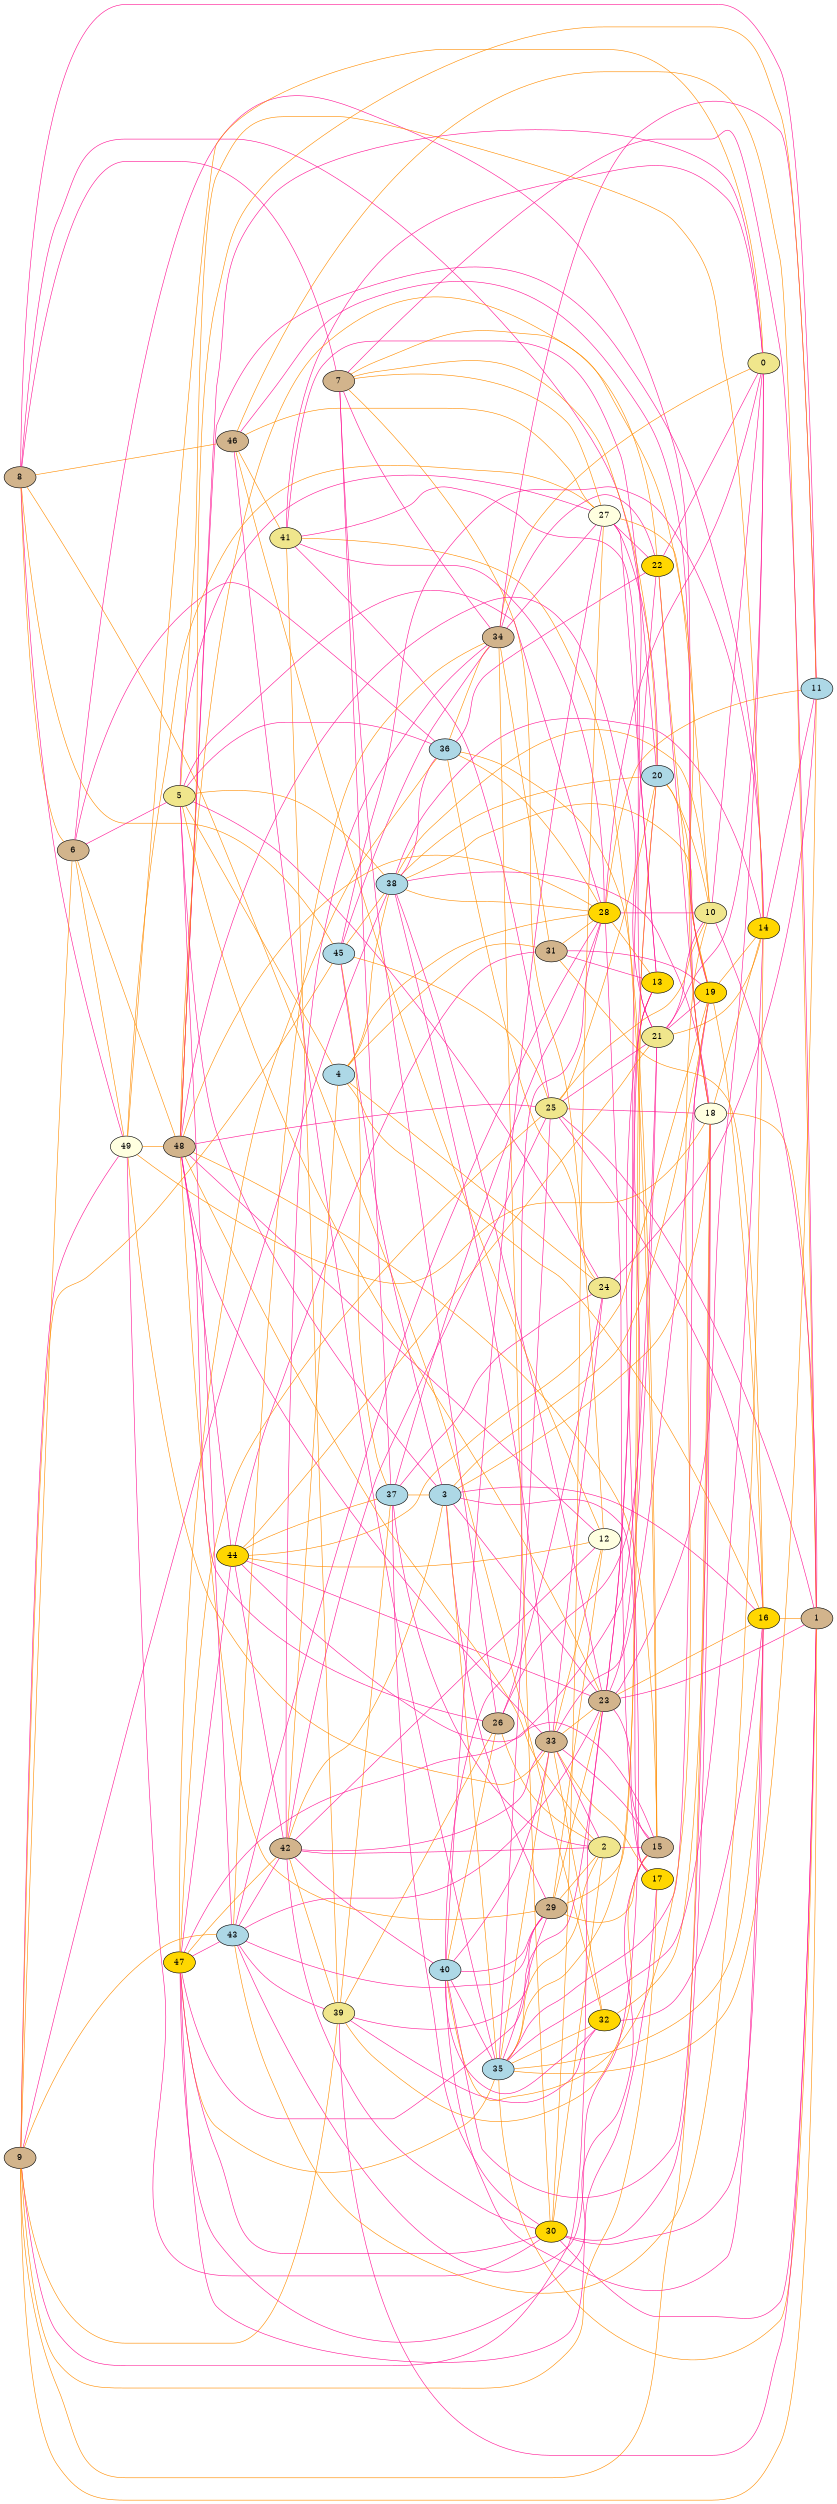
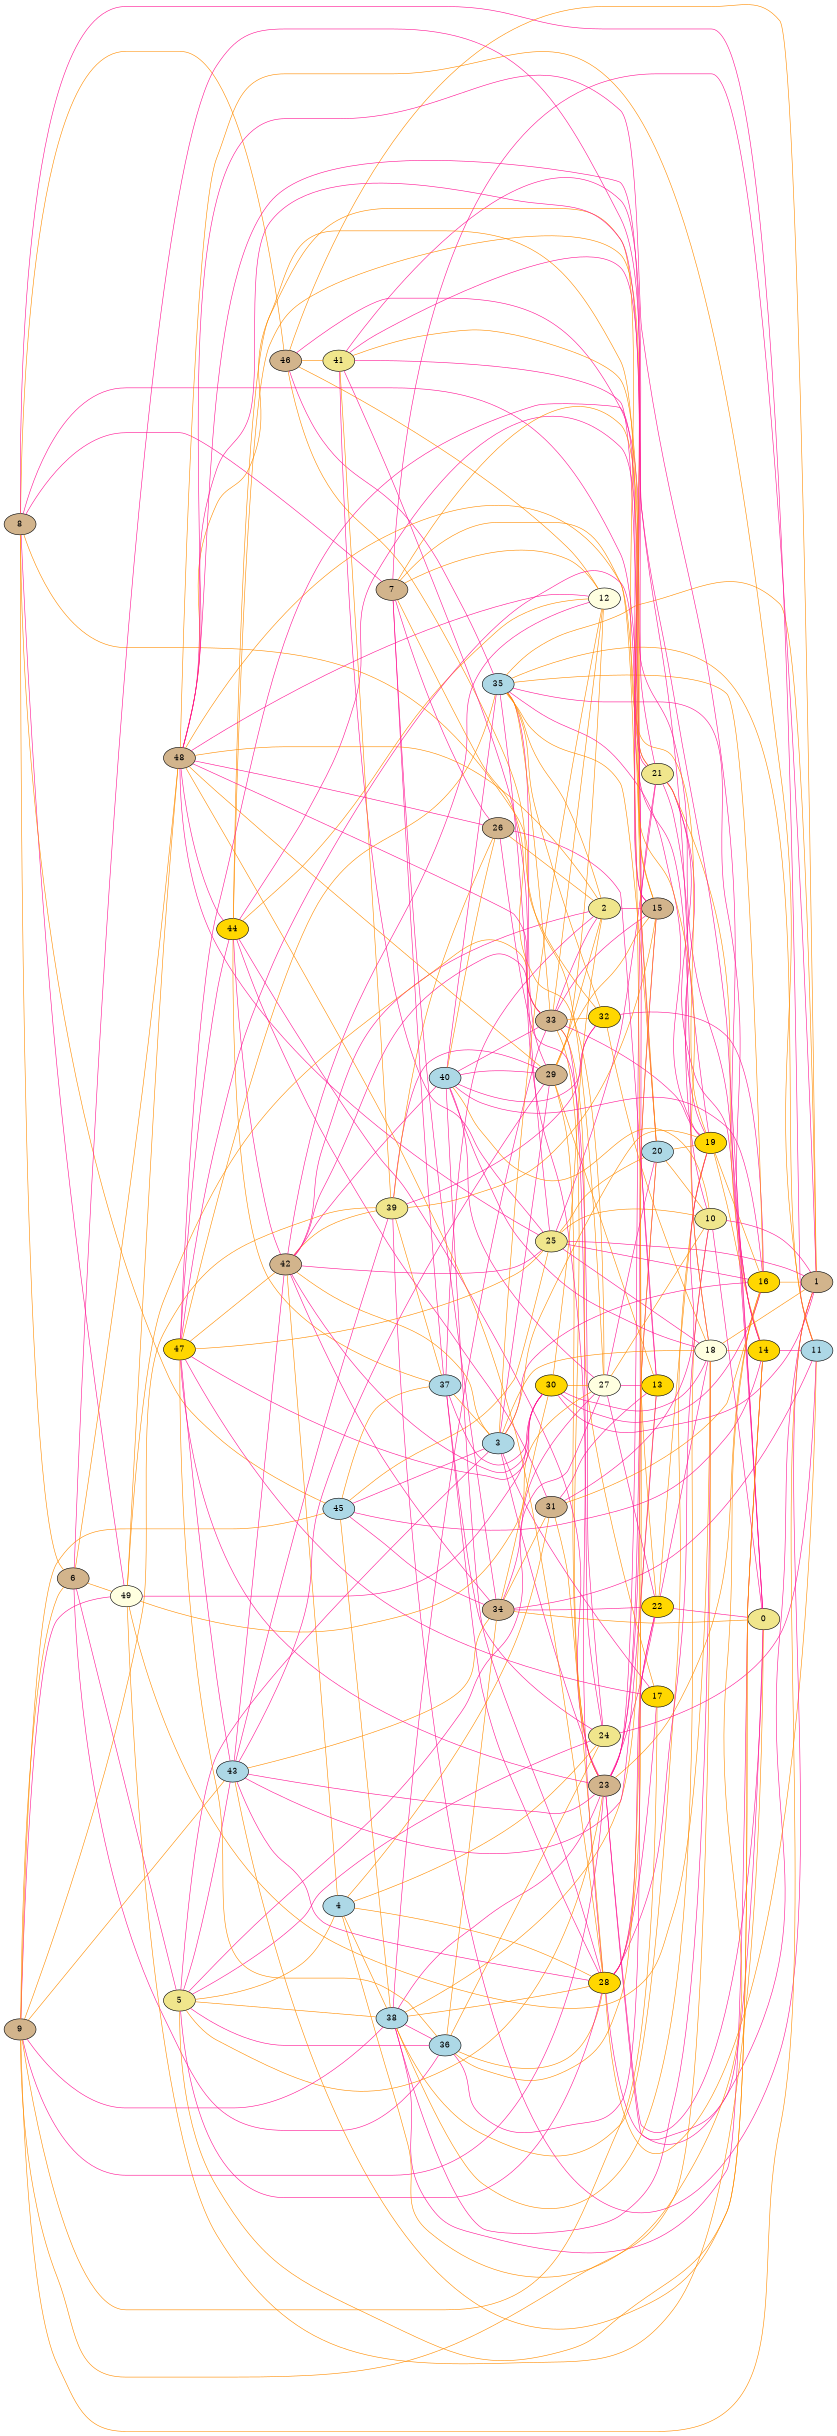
(473, 1796) -> (536, 998)
none -> (637, 1797)
